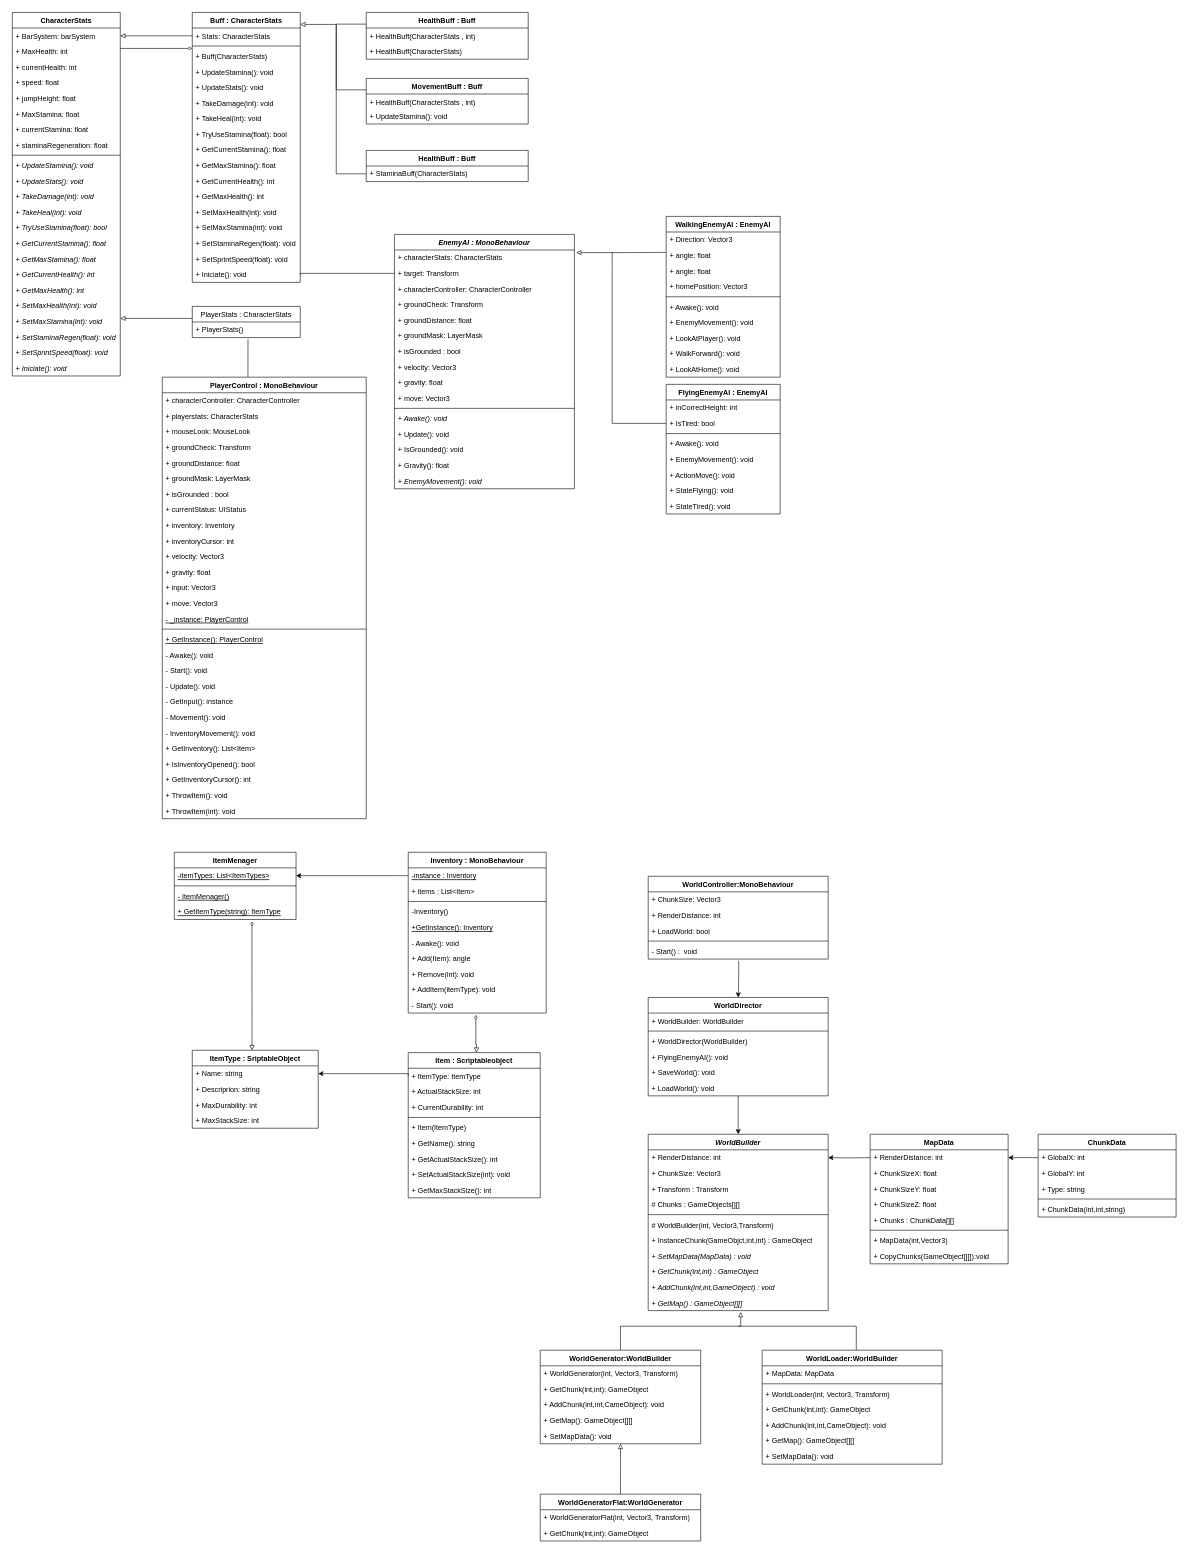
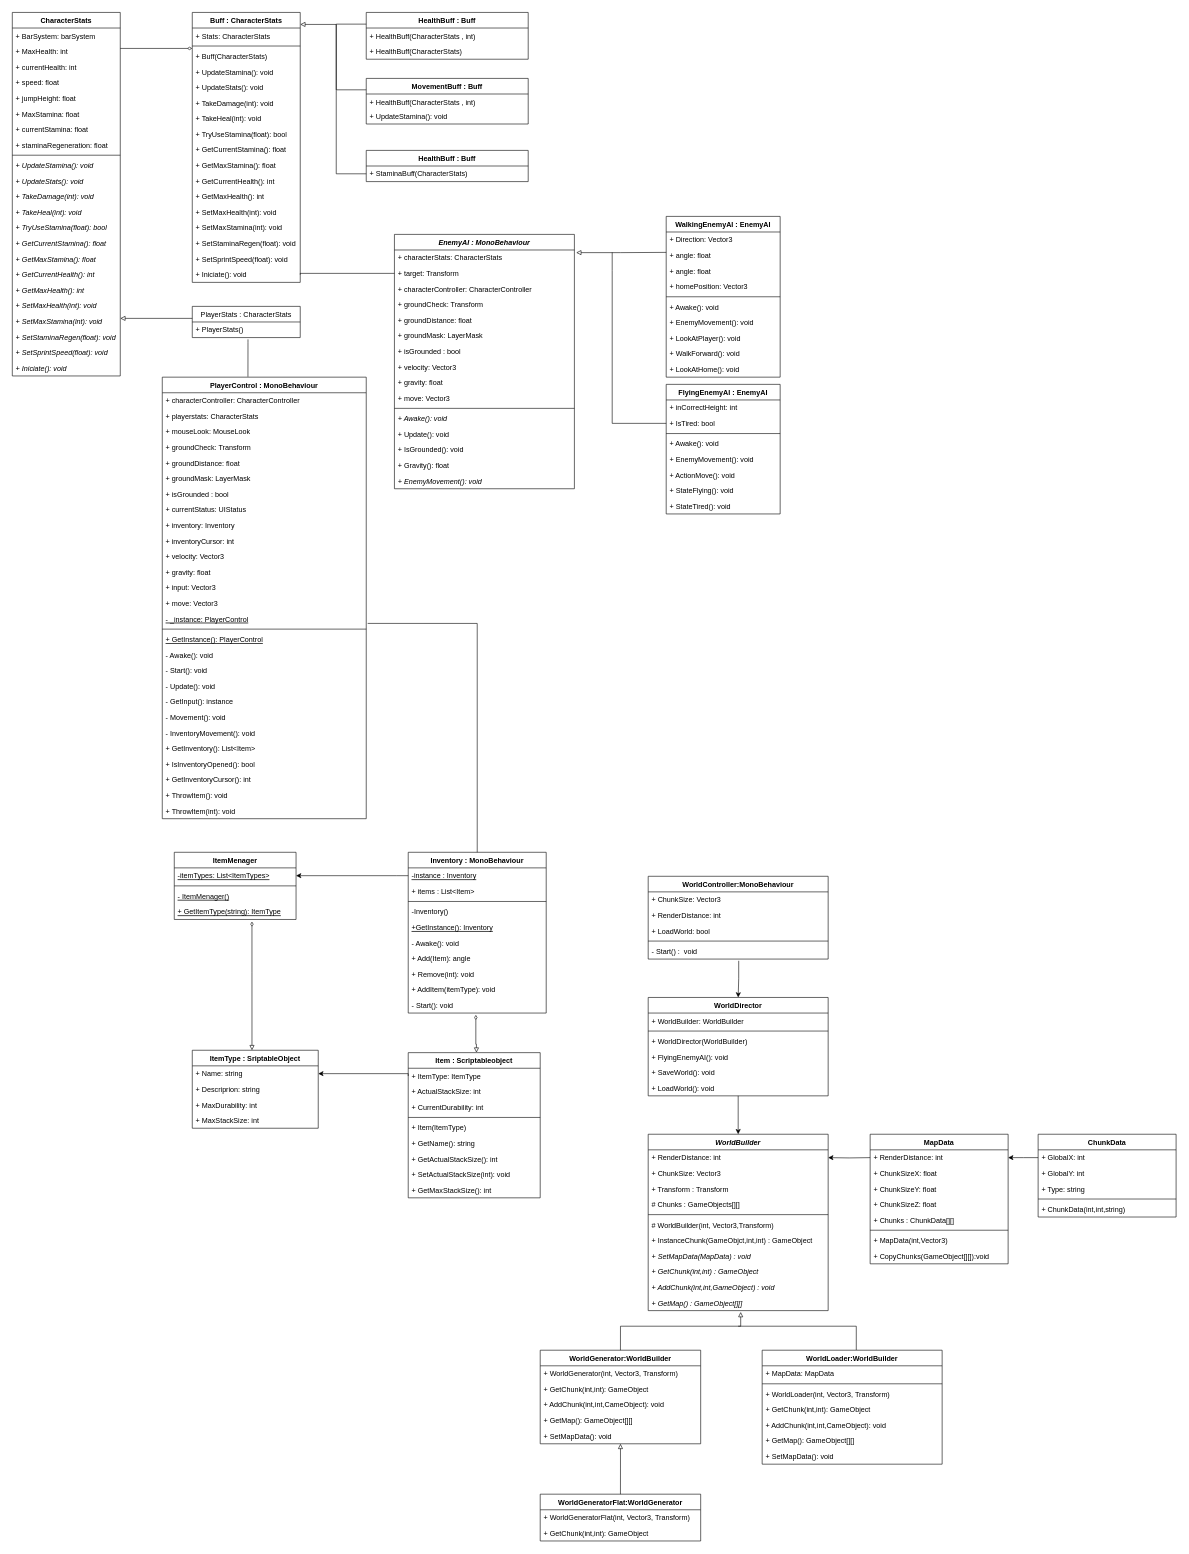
(157, 36) -> none
none -> (477, 683)
